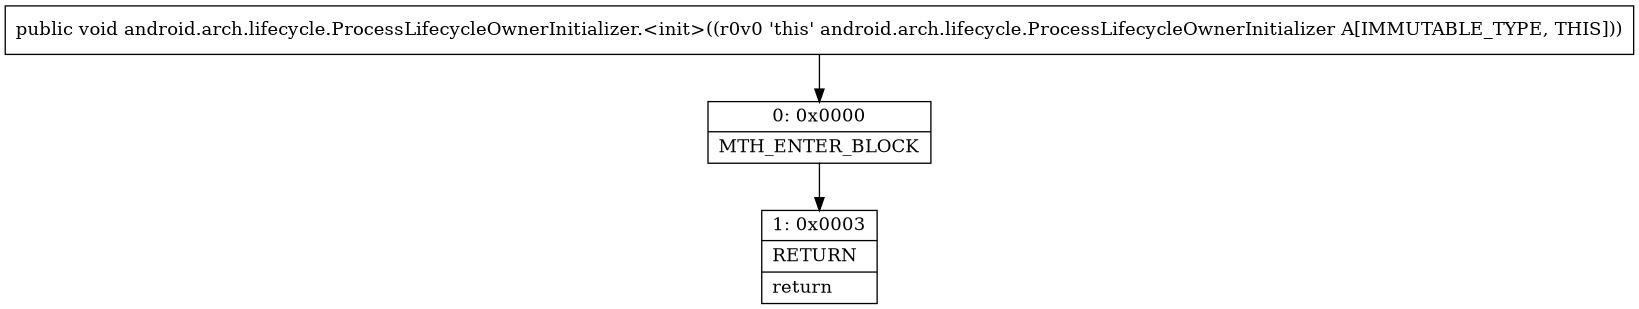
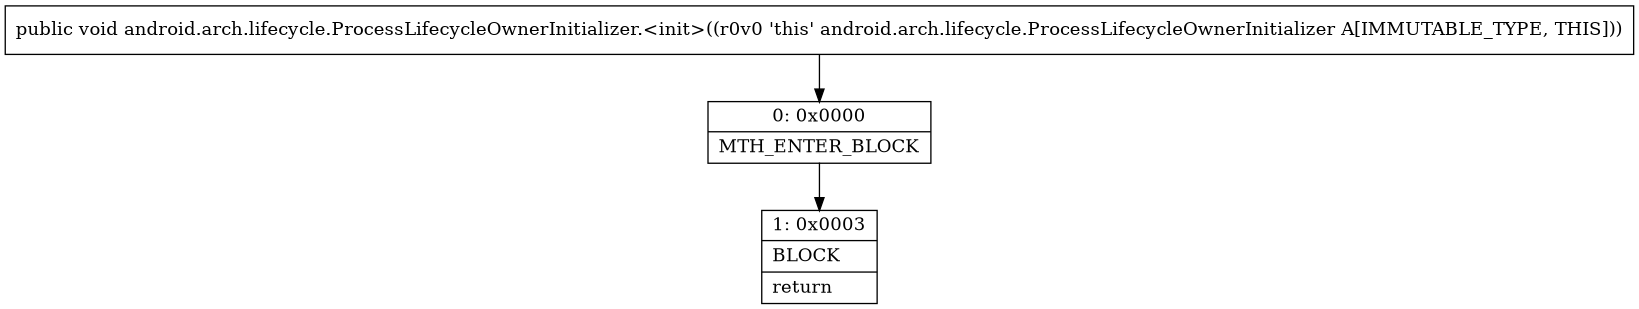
(815, 256) -> (806, 256)
